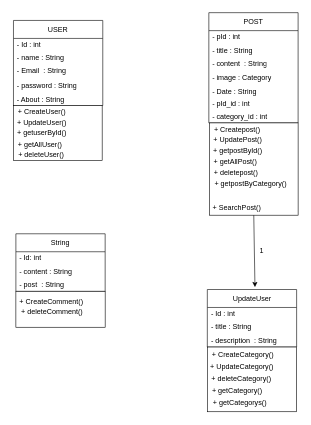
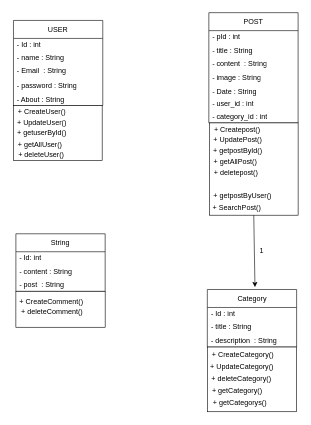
(244, 78) -> (239, 78)
(235, 104) -> (237, 104)
(251, 183) -> none
none -> (243, 196)
(253, 299) -> (253, 299)
